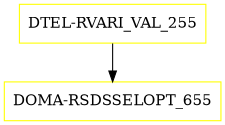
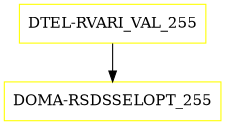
(113, 101) -> (113, 101)
